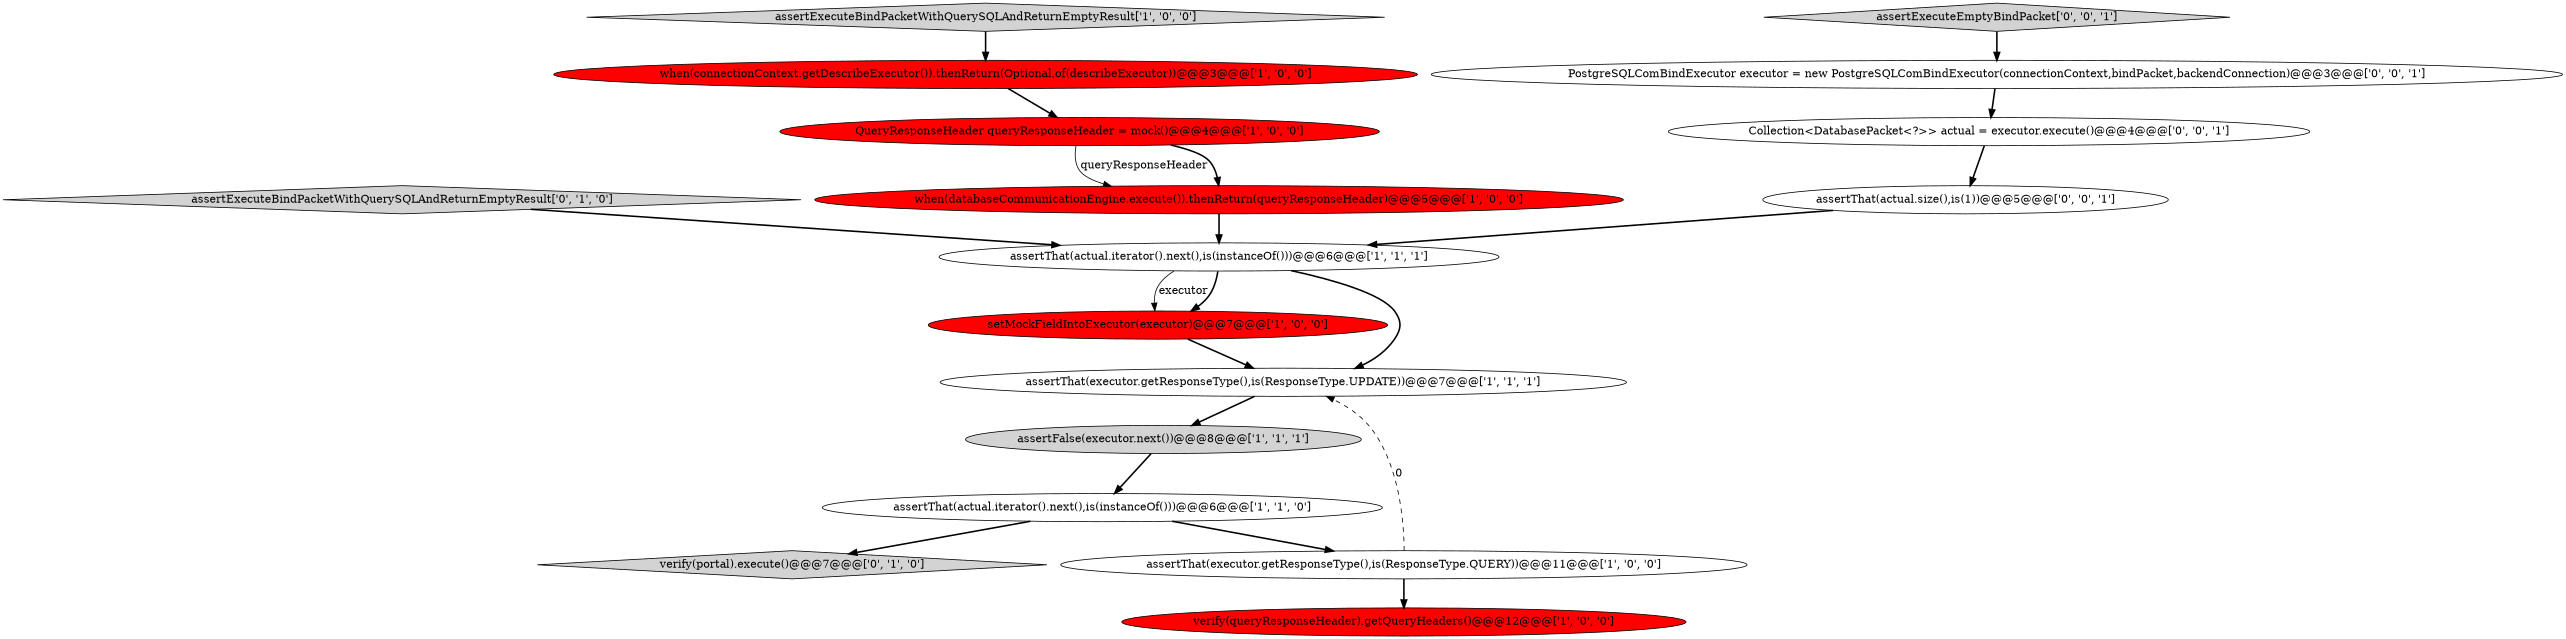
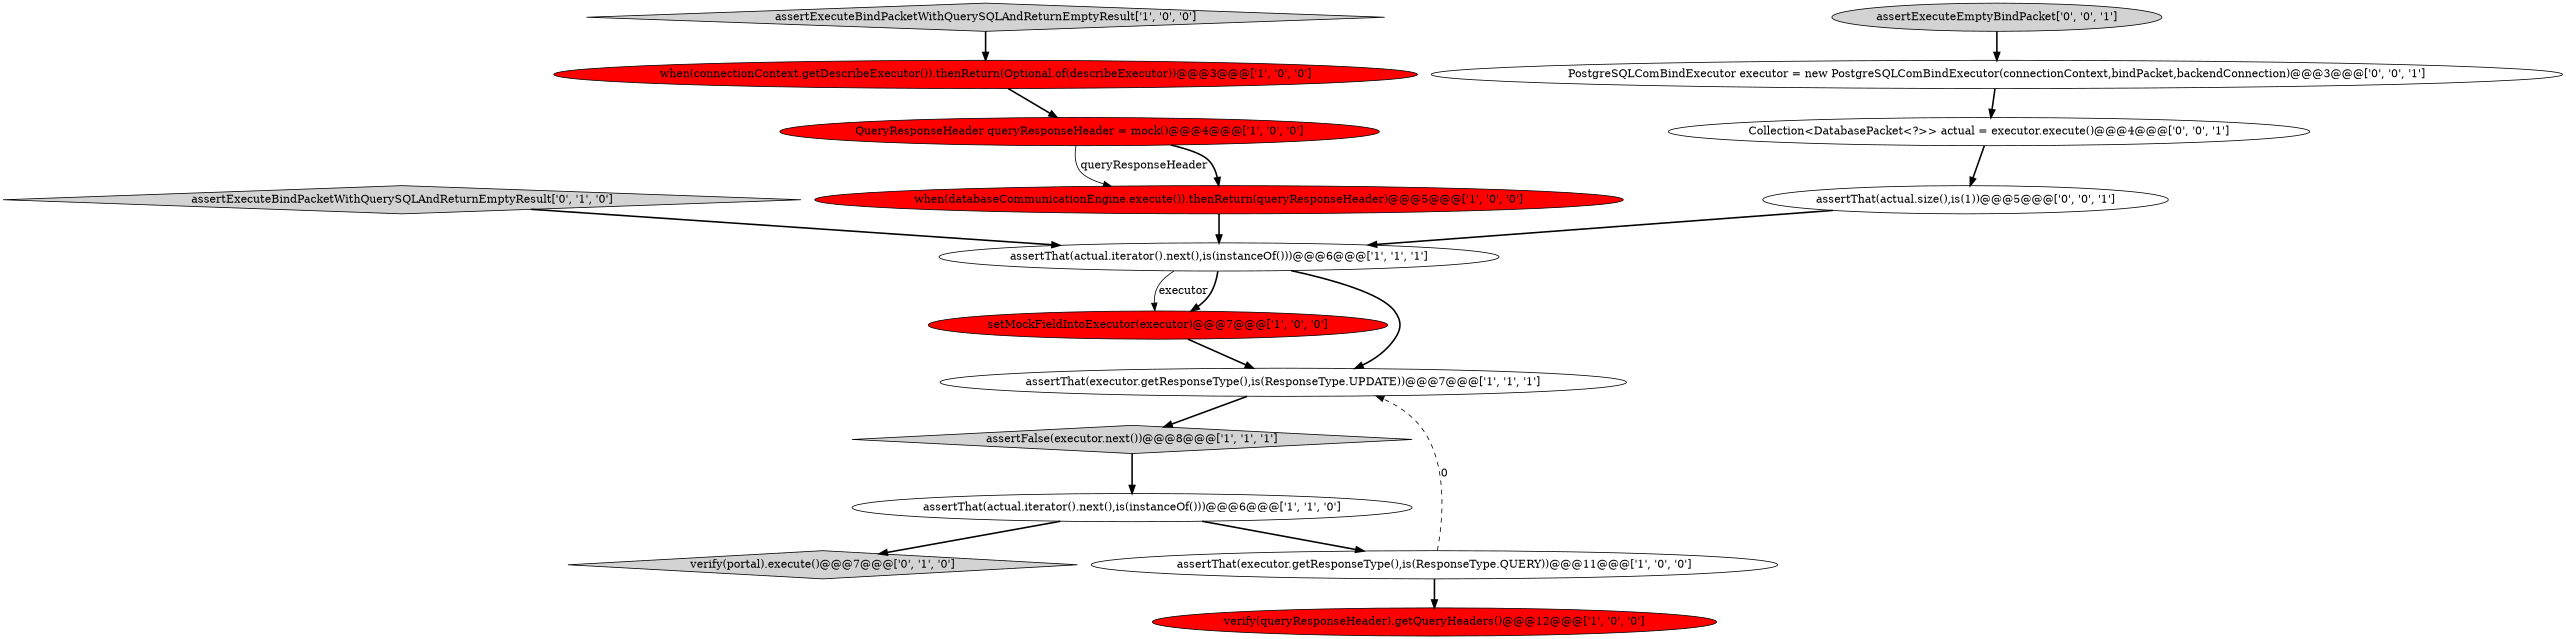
(1997, 17) -> (1997, 17)
(1163, 439) -> (1132, 439)
